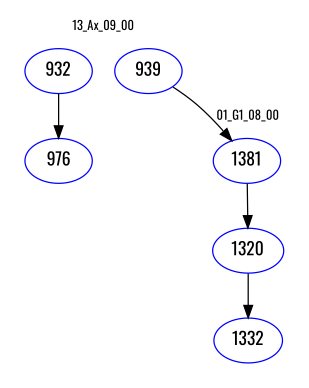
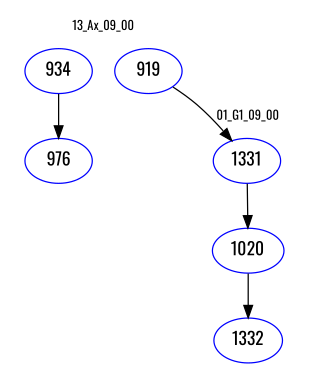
(59, 71) -> (59, 71)
(148, 71) -> (148, 71)
(248, 117) -> (248, 117)
(247, 161) -> (247, 161)
(248, 251) -> (248, 251)
